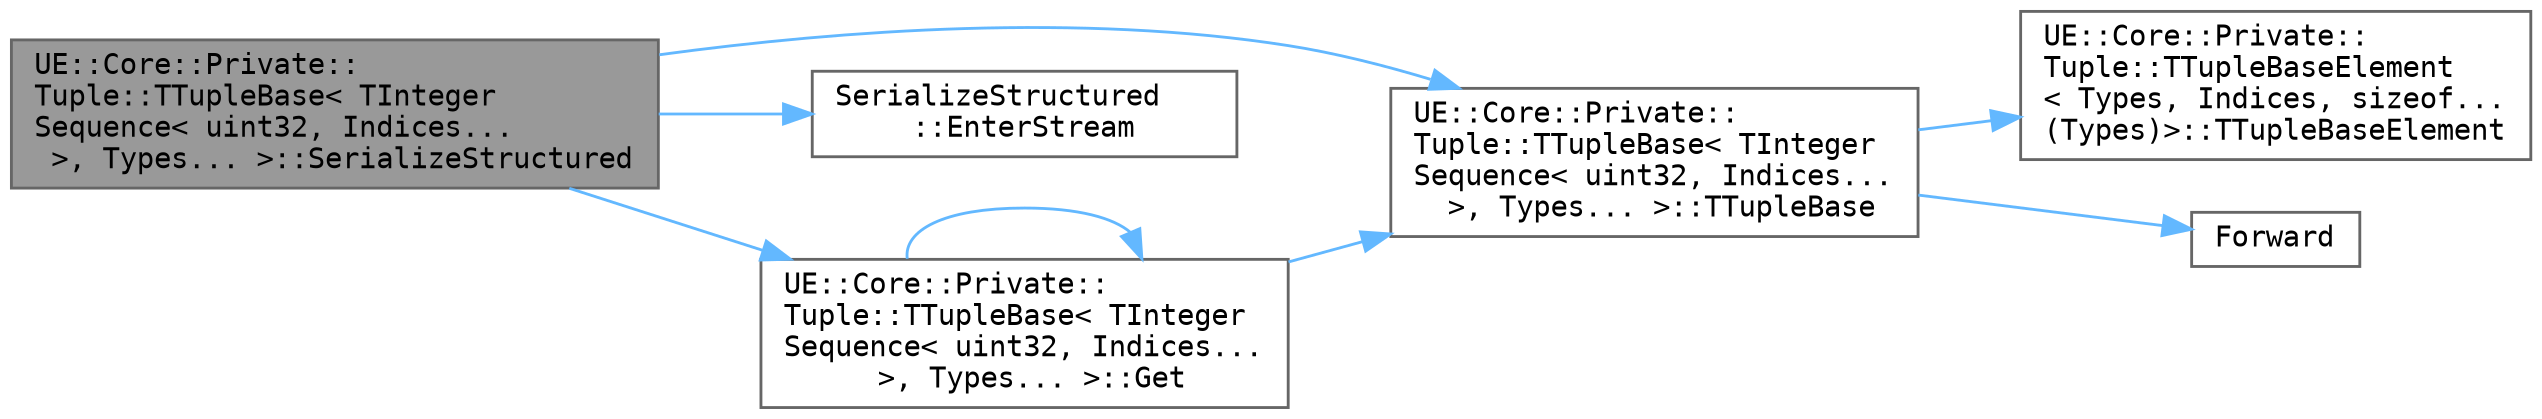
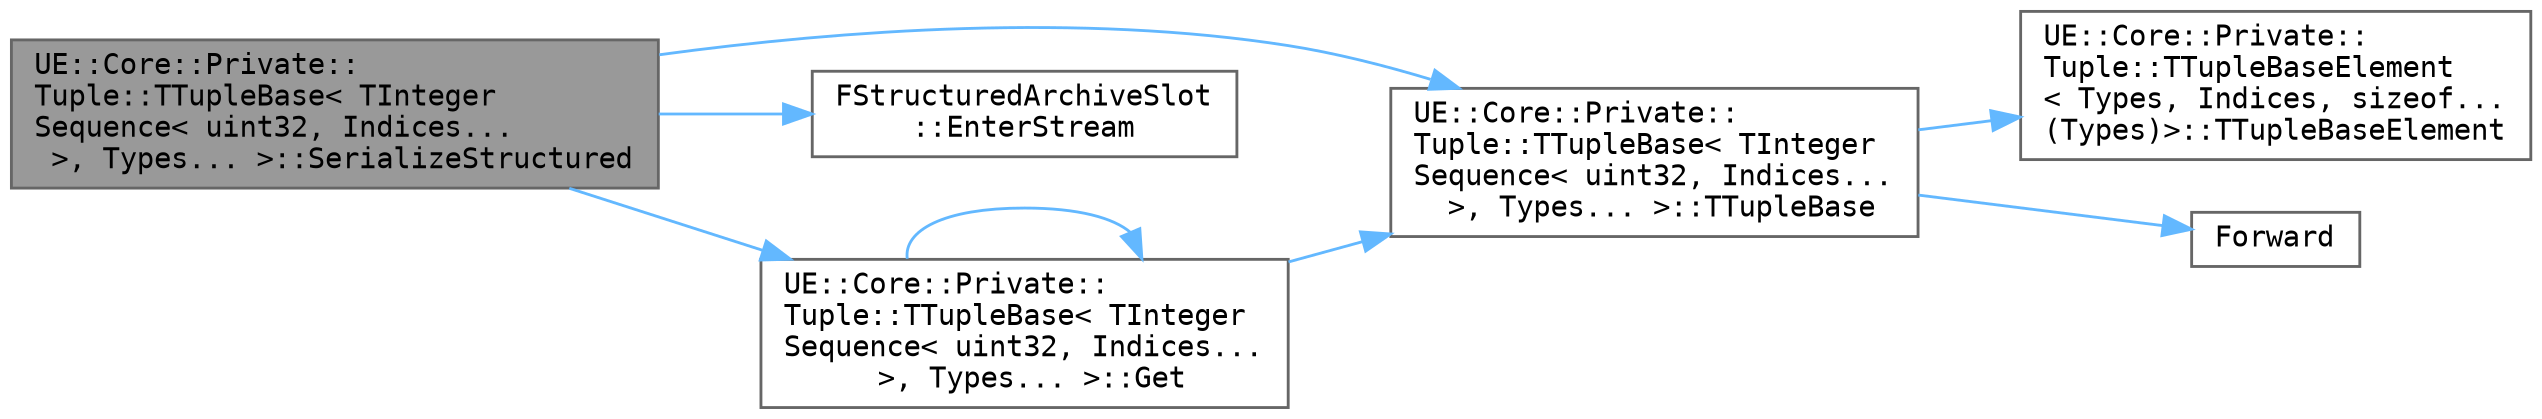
(1025, 114) -> (1025, 114)
